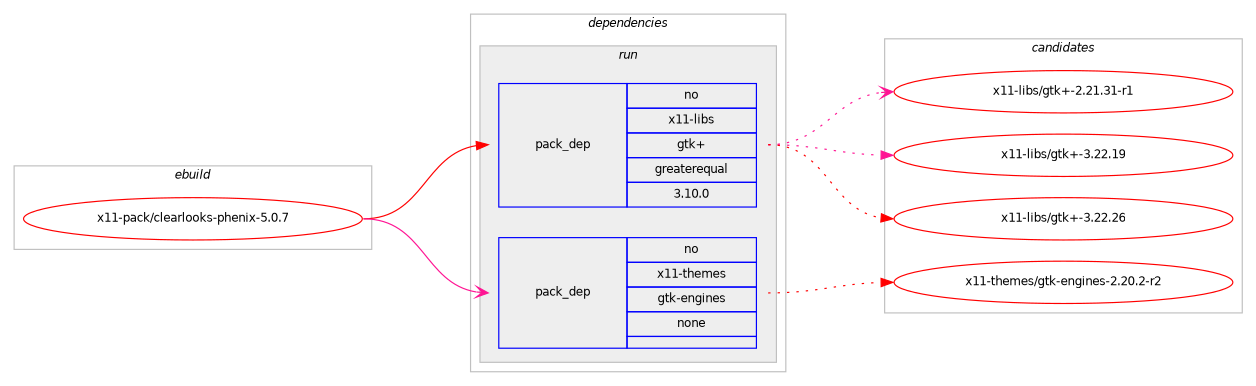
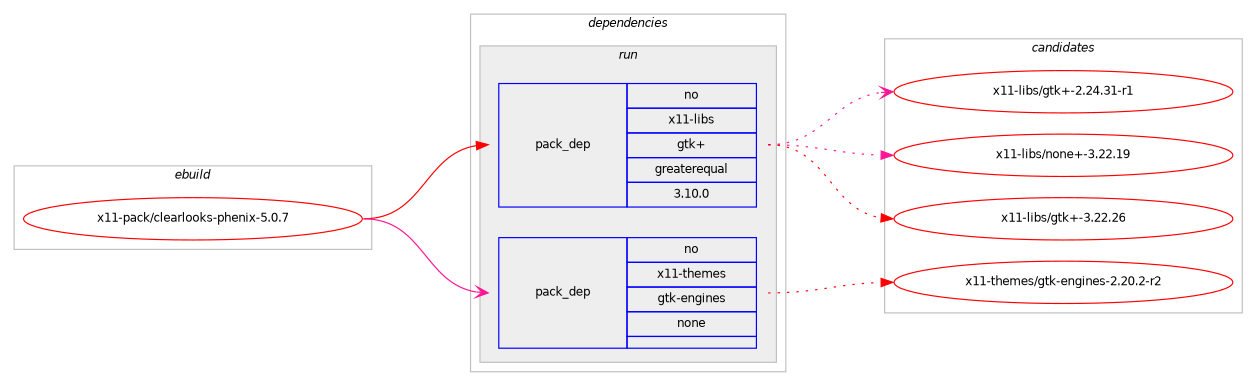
(1063, 92) -> (1063, 92)
(1063, 155) -> (1063, 155)
